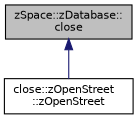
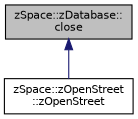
(69, 96) -> (69, 96)
